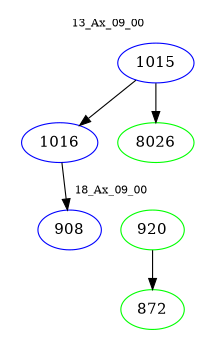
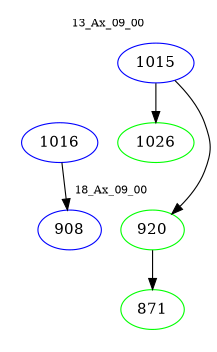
(112, 99) -> (210, 146)
(156, 143) -> (156, 143)
(153, 310) -> (153, 310)
